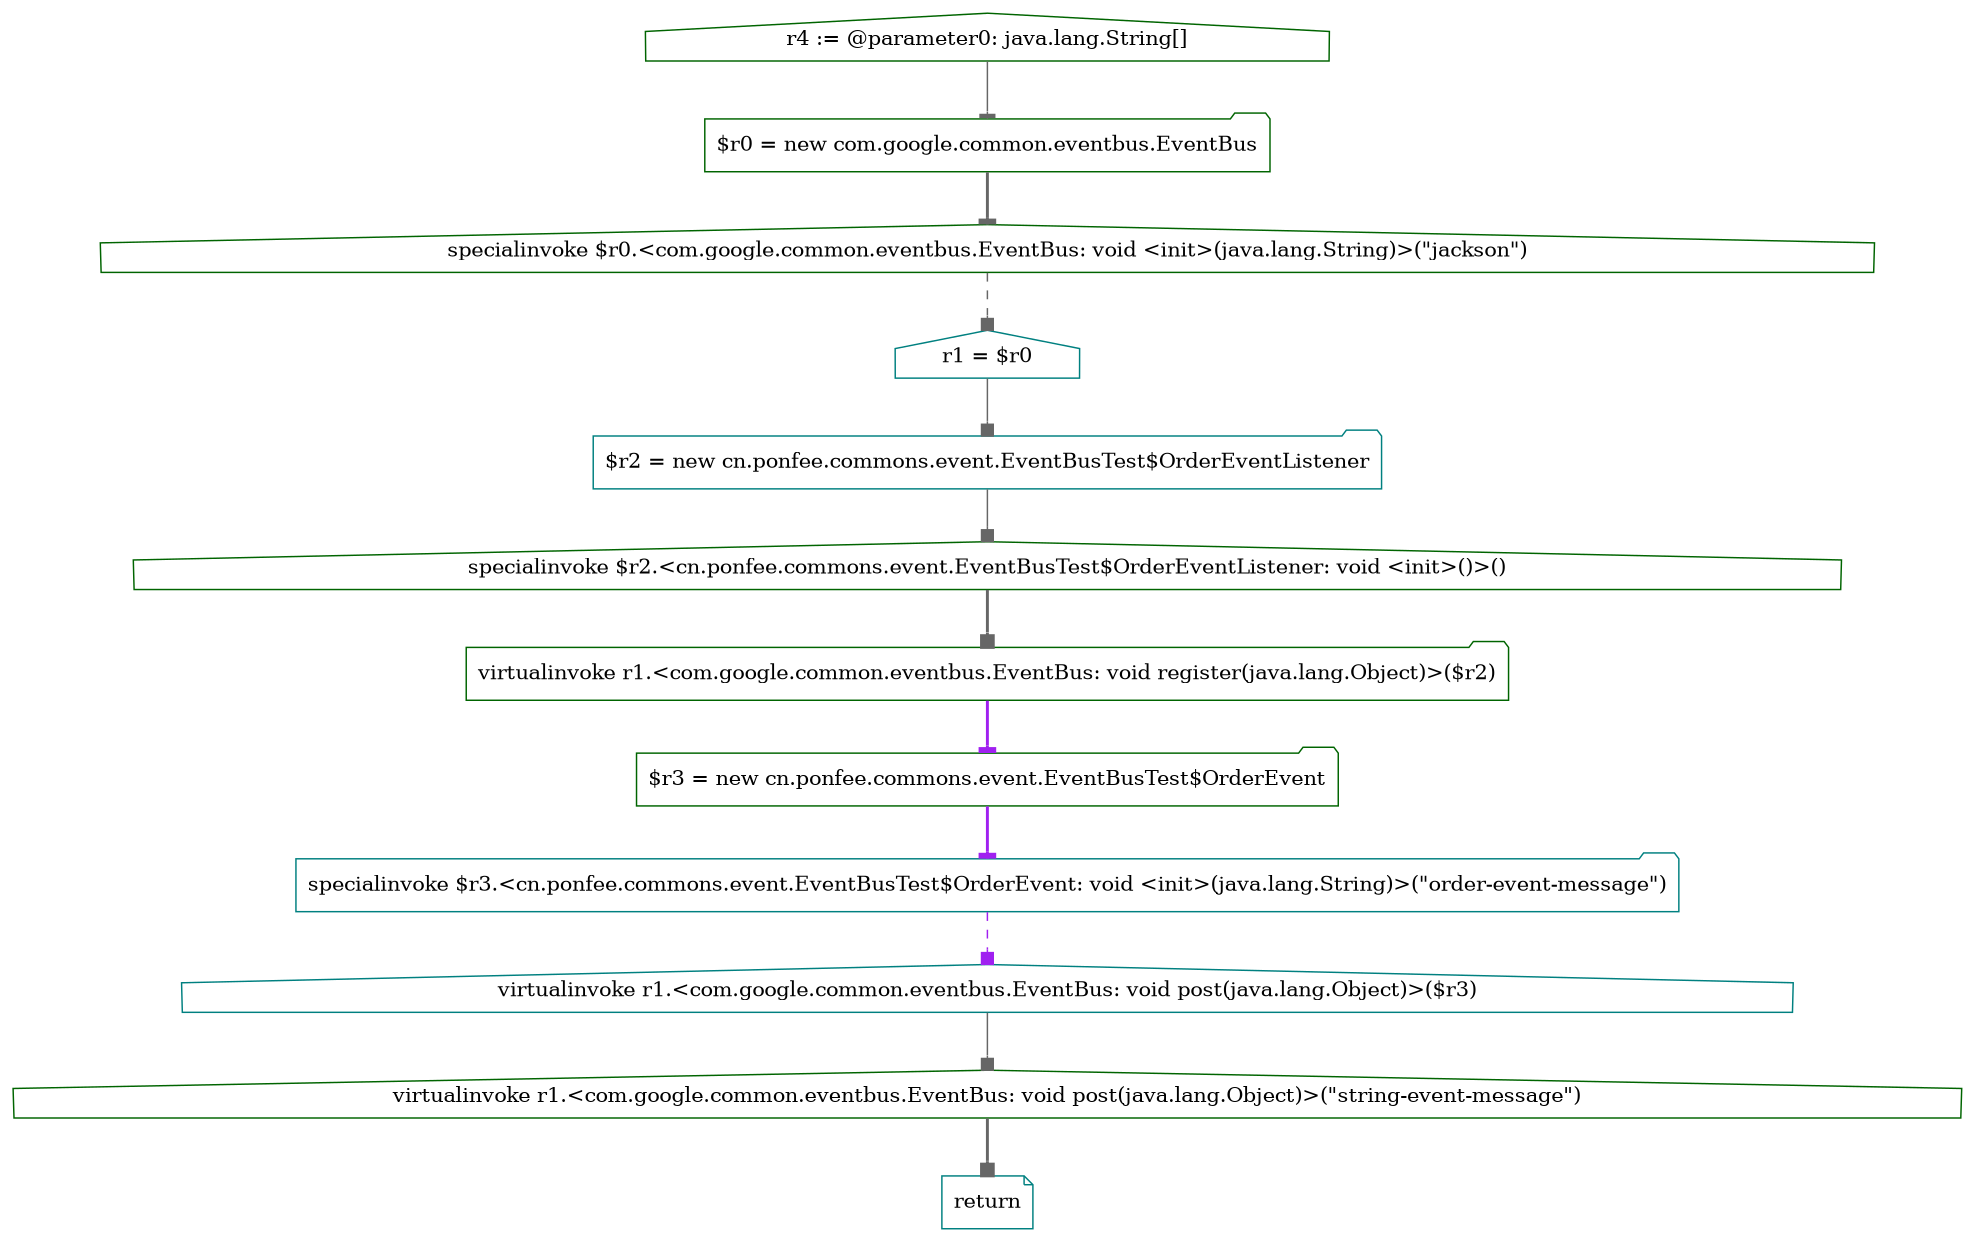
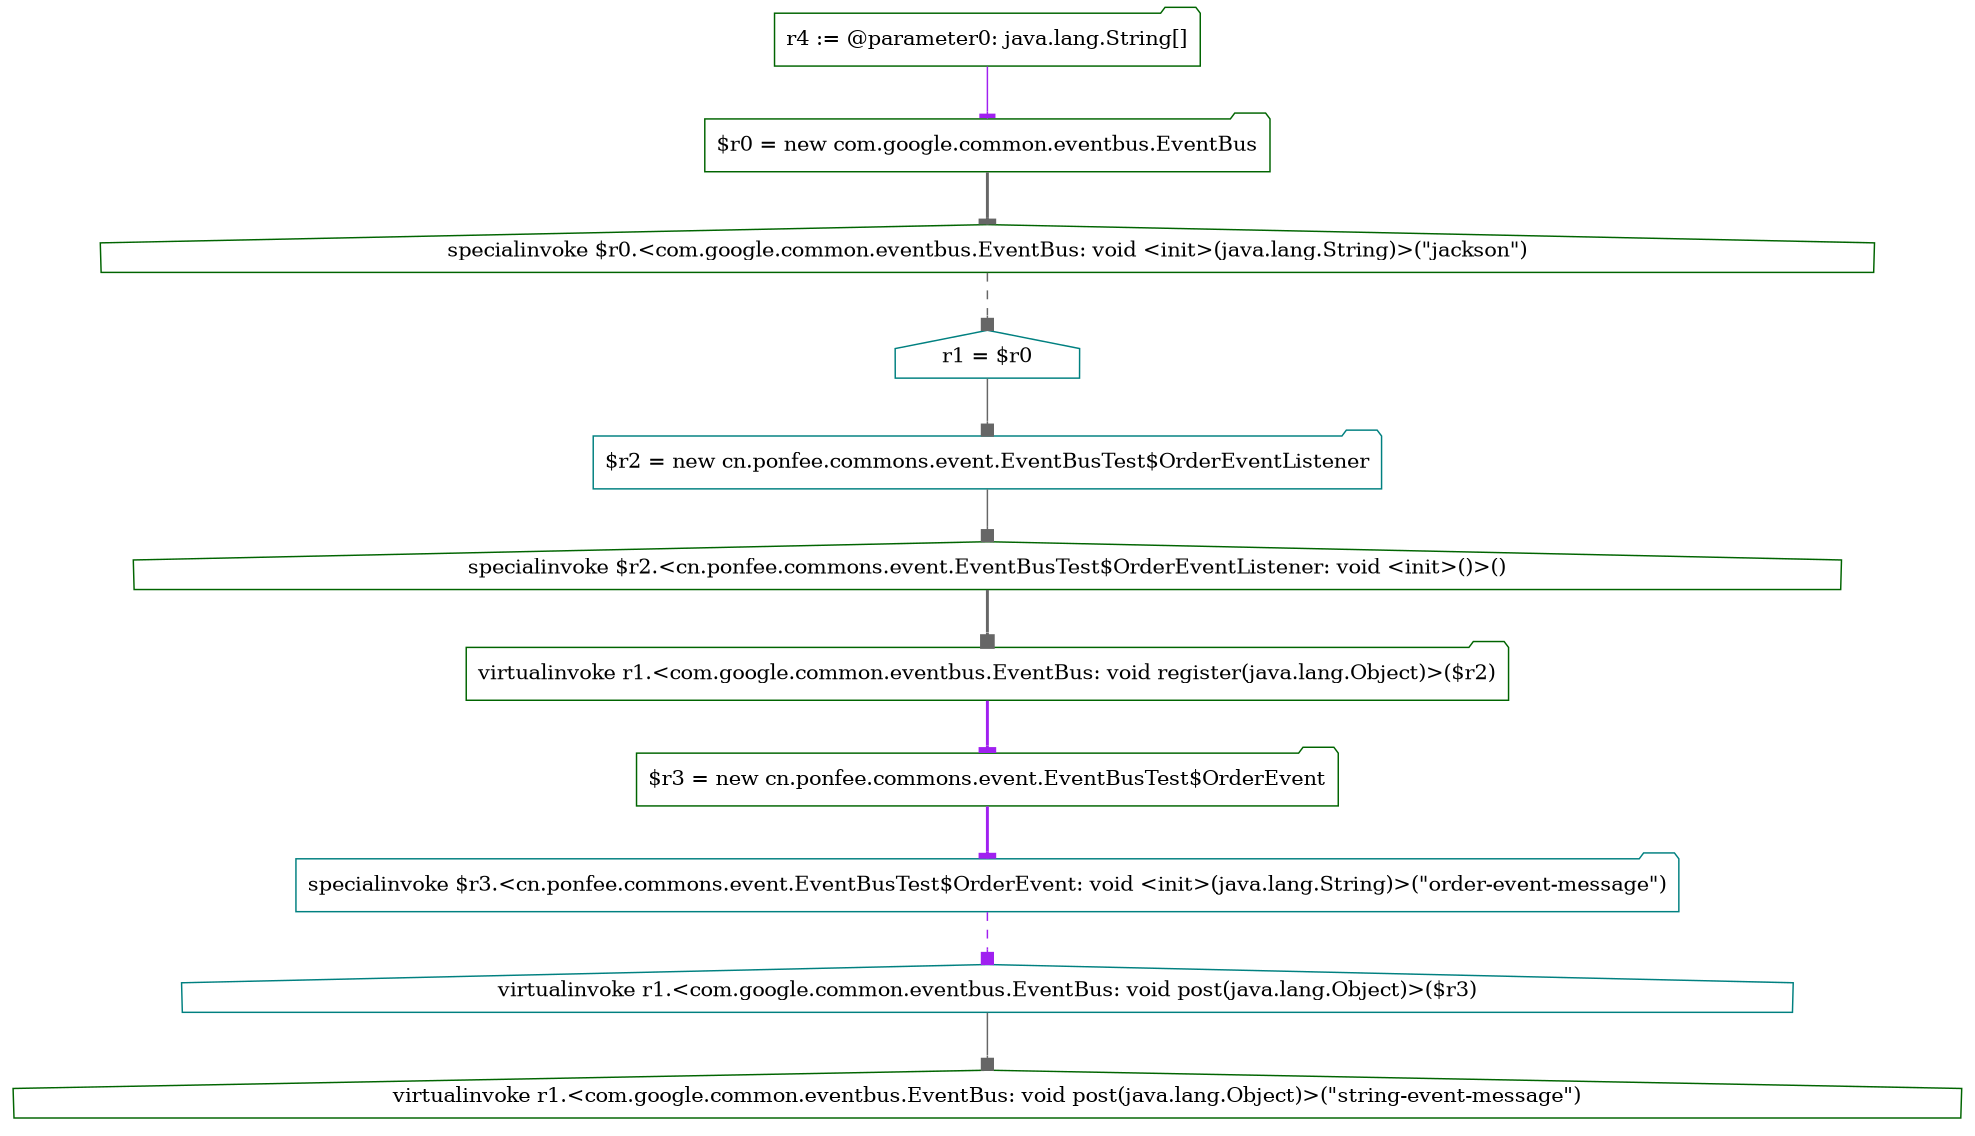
(987, 40) -> (987, 40)
(987, 86) -> (987, 89)
(987, 1202) -> none
